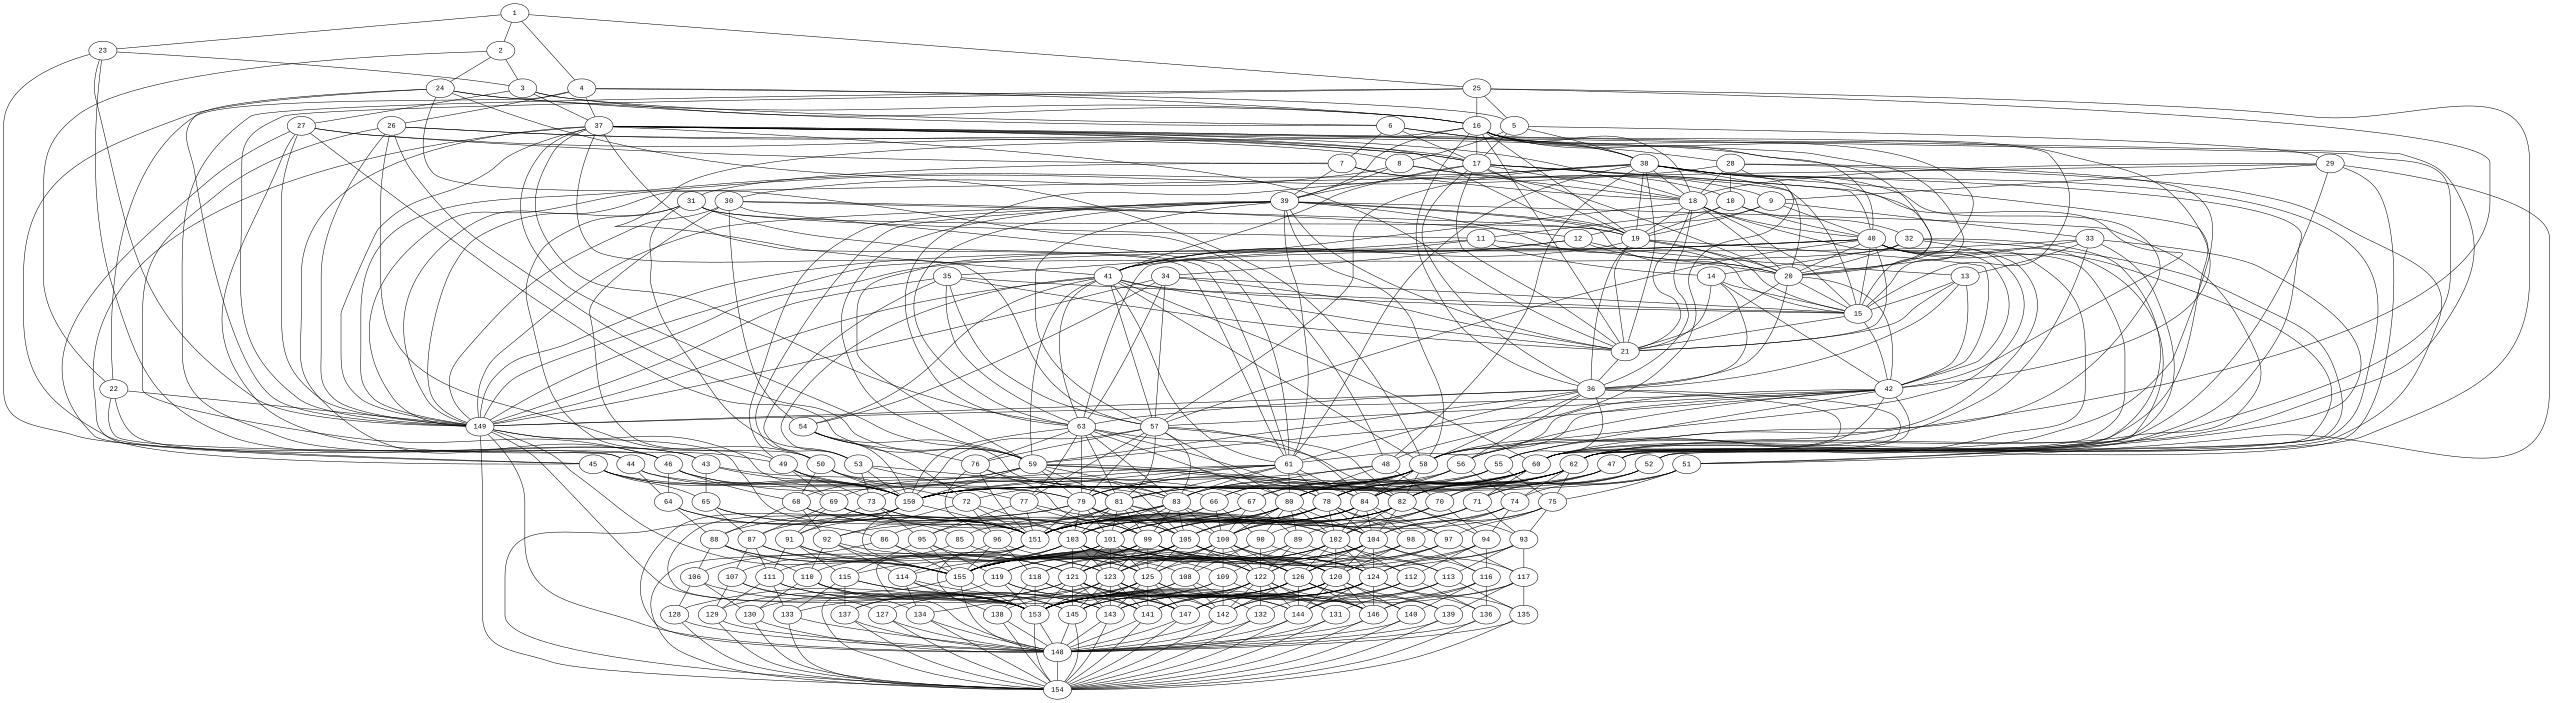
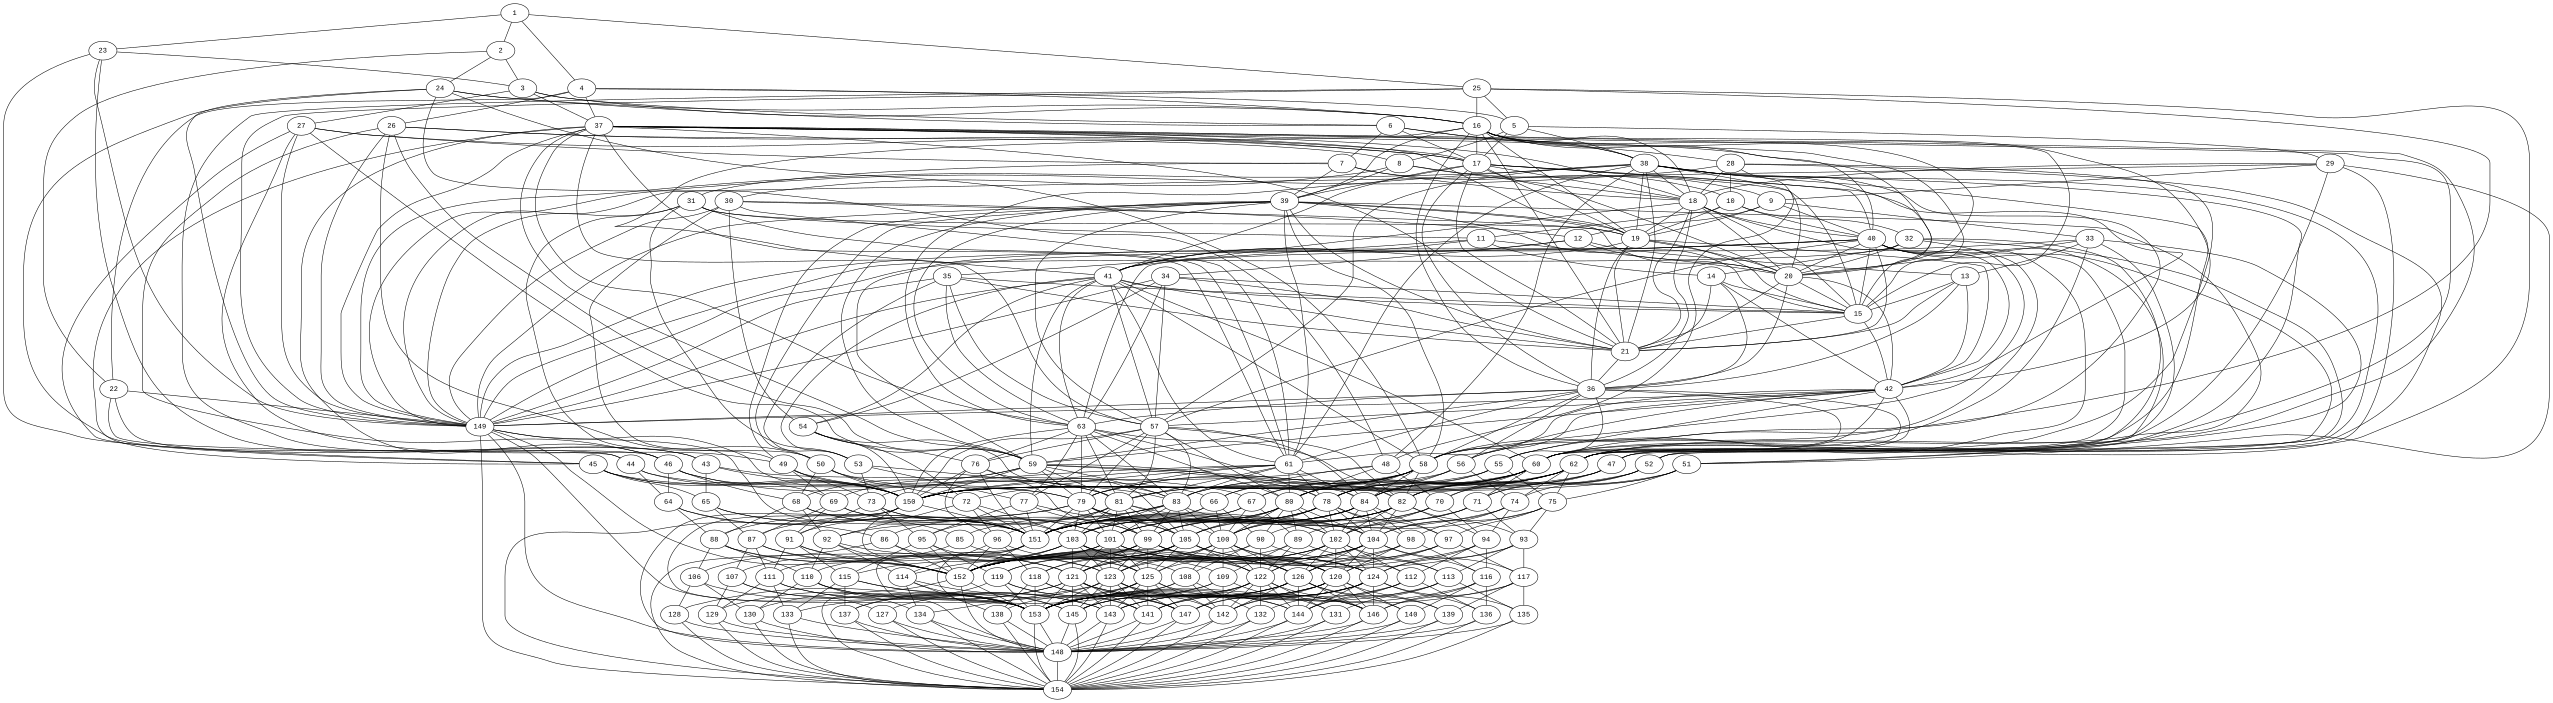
(884, 483) -> (942, 483)
(1085, 521) -> (1209, 521)
(960, 577) -> (960, 577)
